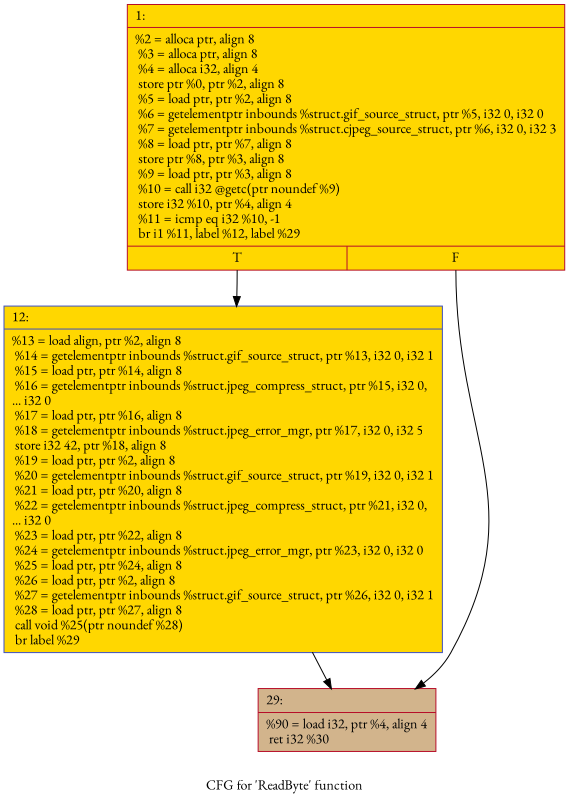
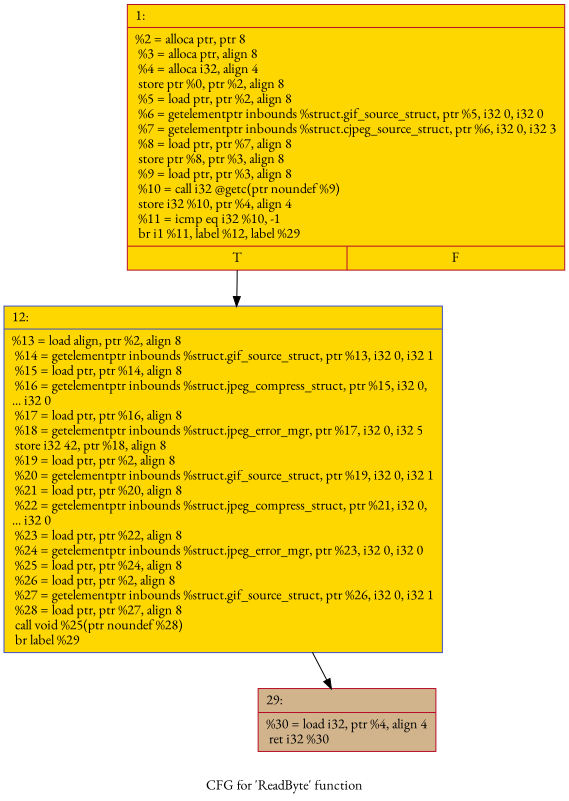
(195, 39) -> (191, 39)
(486, 484) -> none
(347, 724) -> (347, 724)
